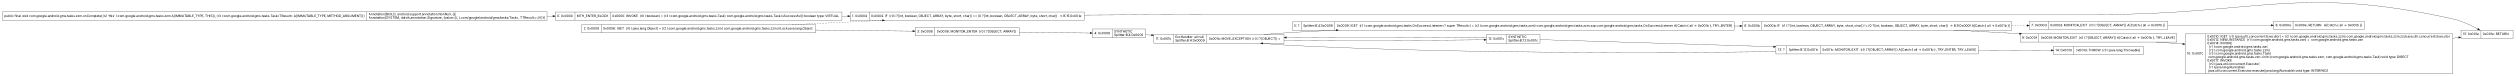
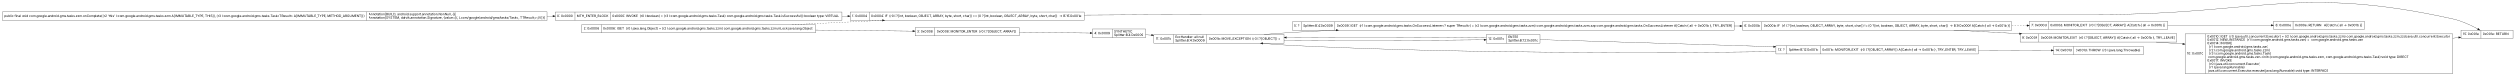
(1517, 37) -> (1513, 37)
